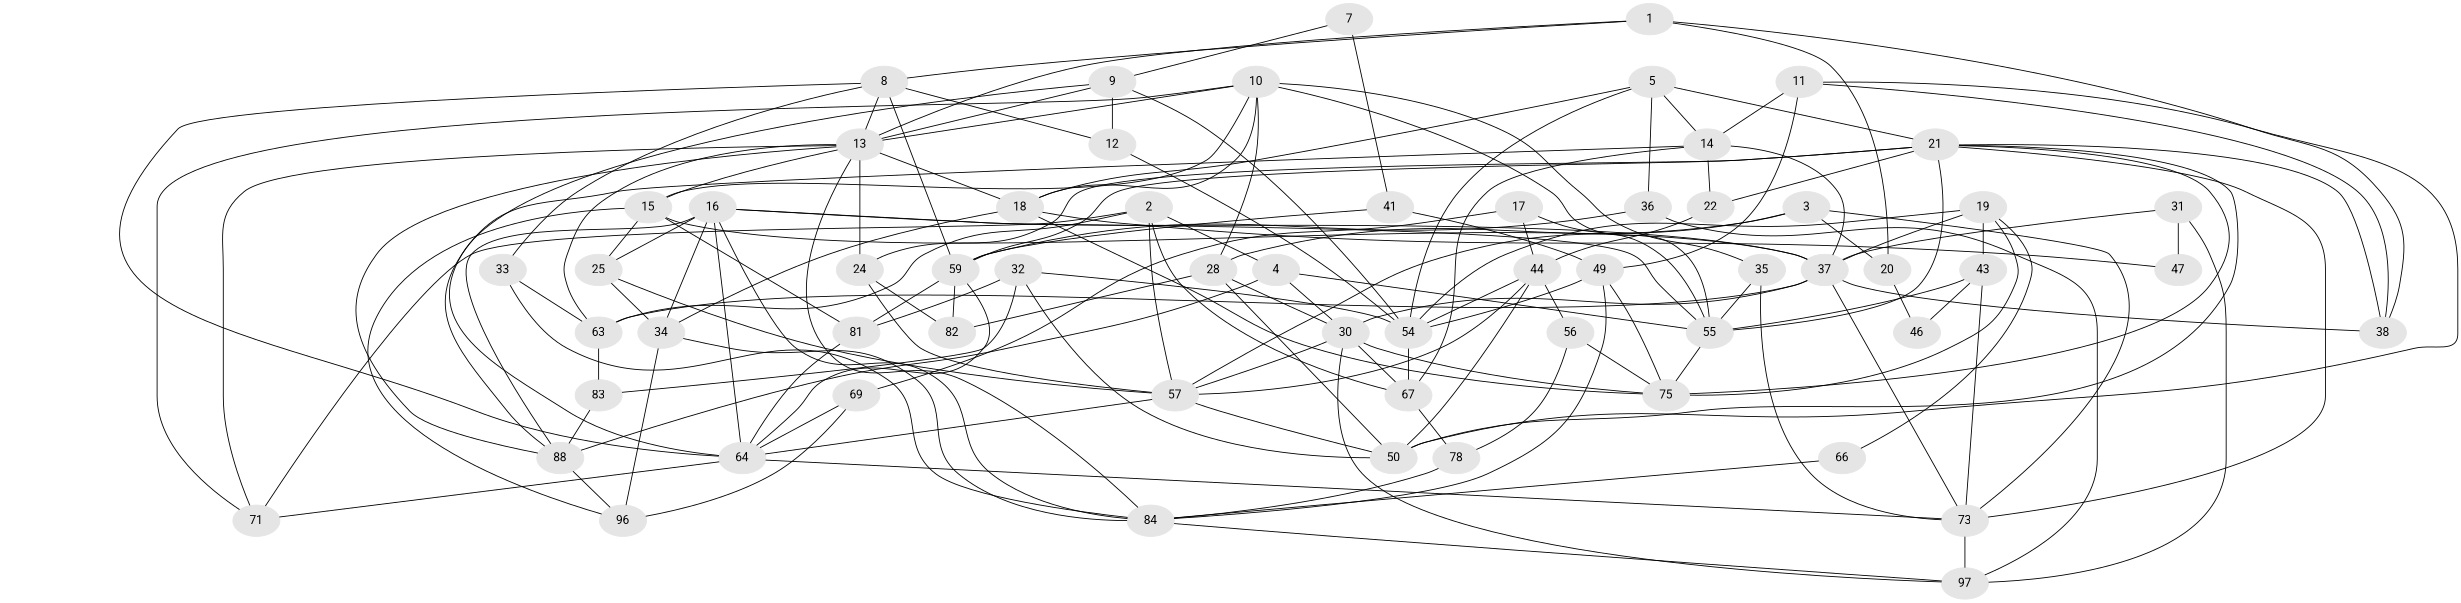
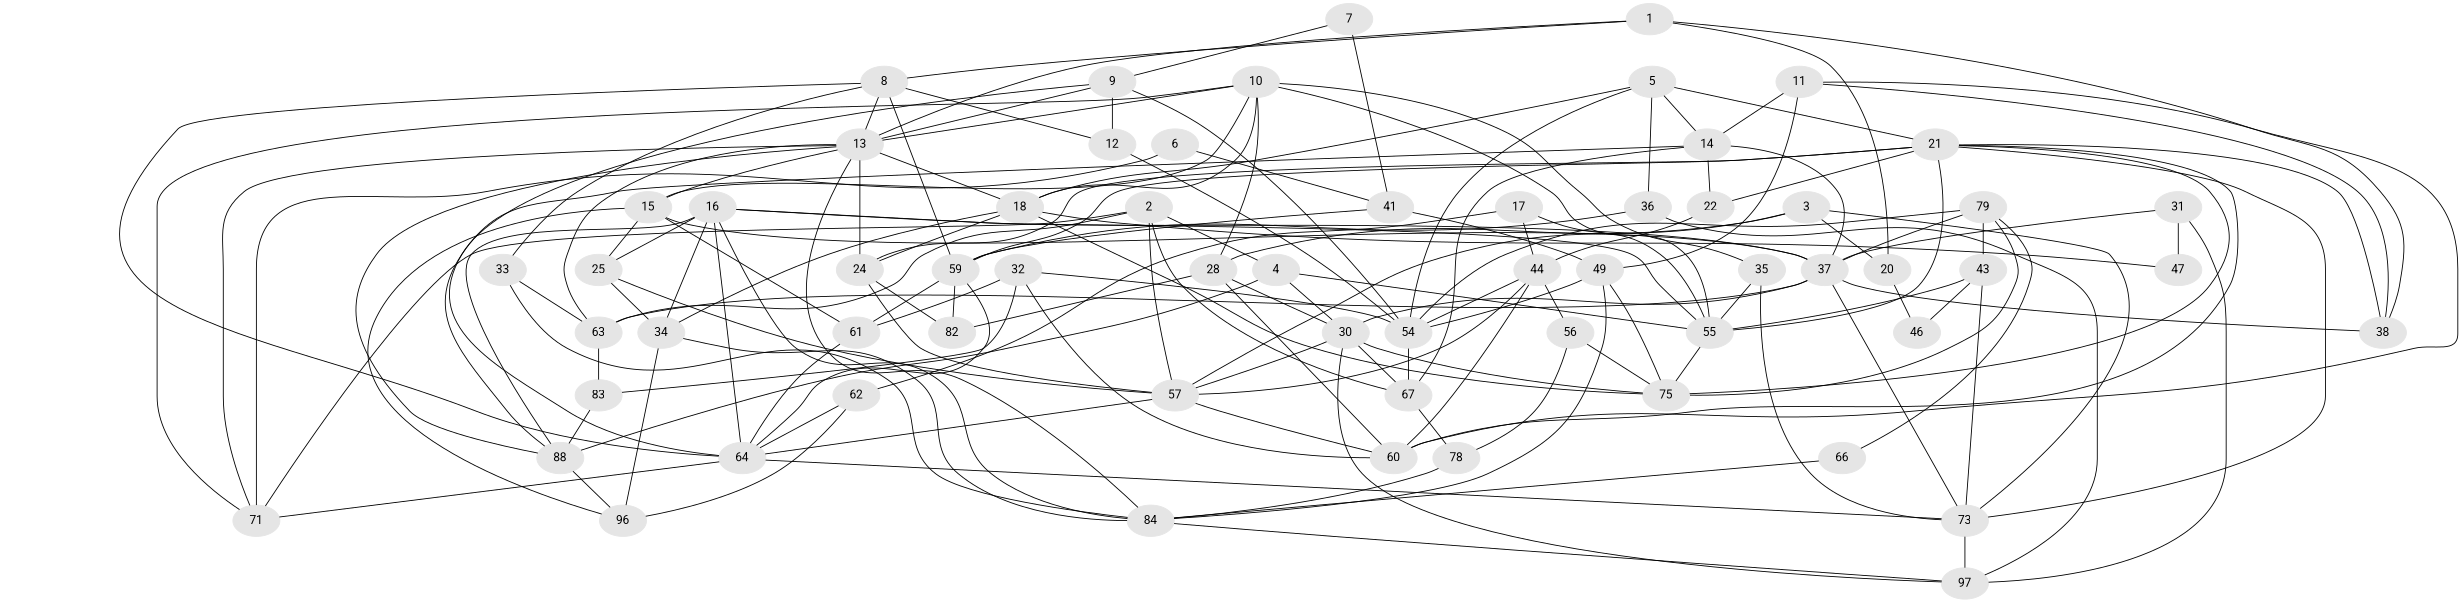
none -> (1175, 145)
(1983, 207) -> (1983, 207)
none -> (948, 234)
(856, 333) -> (856, 333)
(856, 395) -> (856, 395)
(1394, 458) -> (1394, 458)
